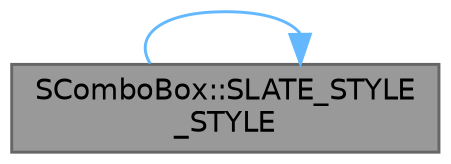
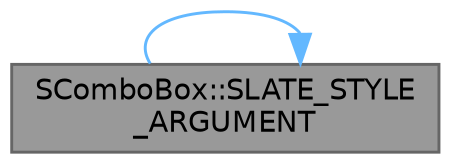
(225, 108) -> (225, 108)
